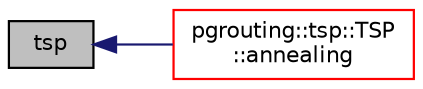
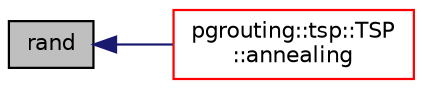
(51, 44) -> (51, 44)
